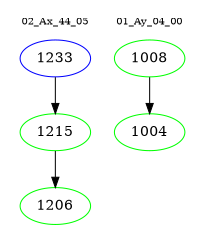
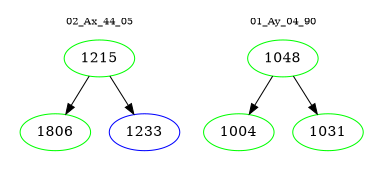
(150, 22) -> (283, 22)
(150, 58) -> (283, 58)
(55, 90) -> (119, 91)
none -> (328, 132)
(55, 206) -> (55, 132)
